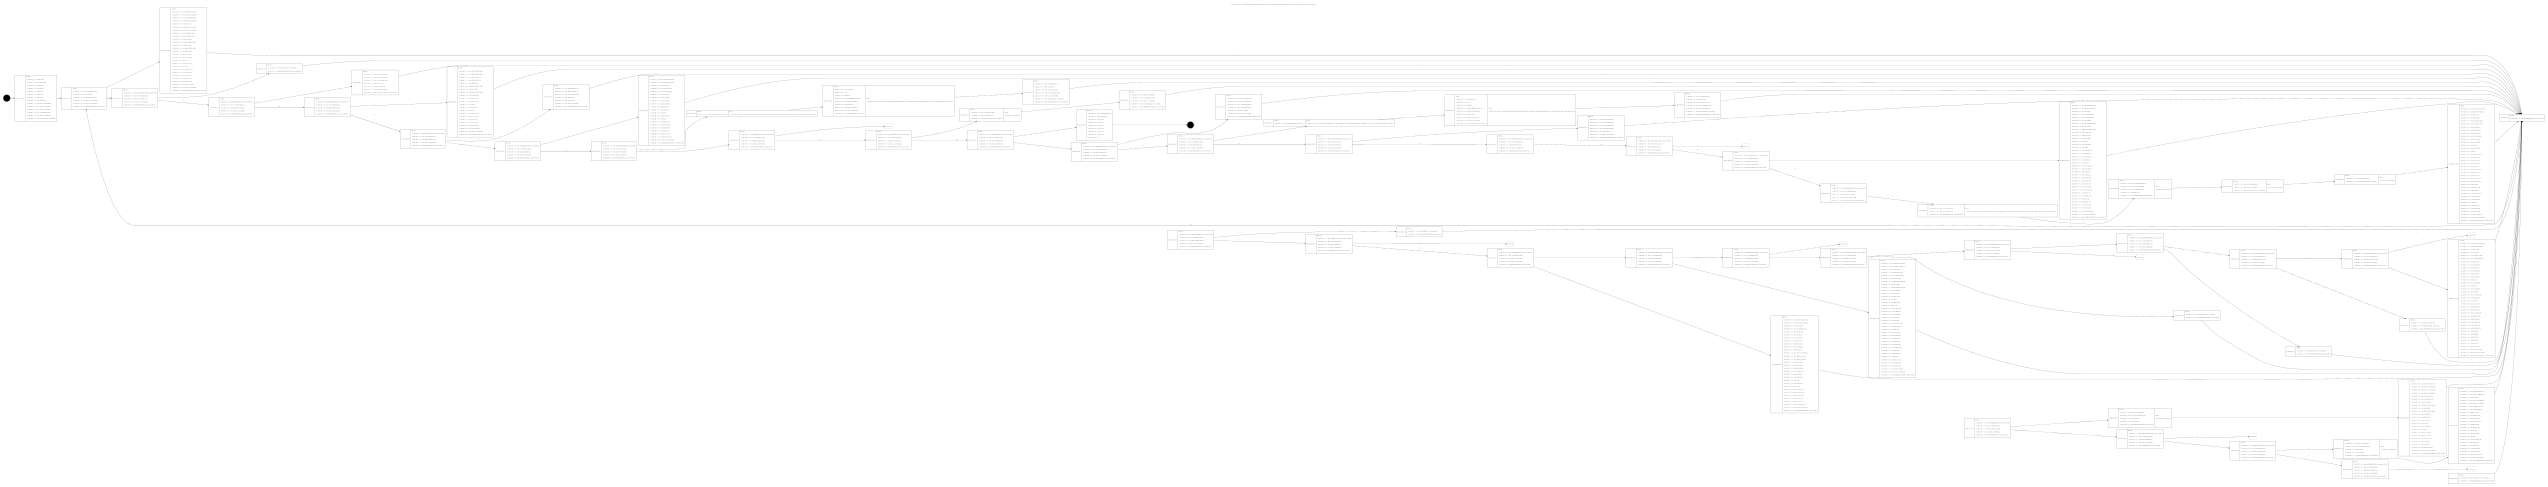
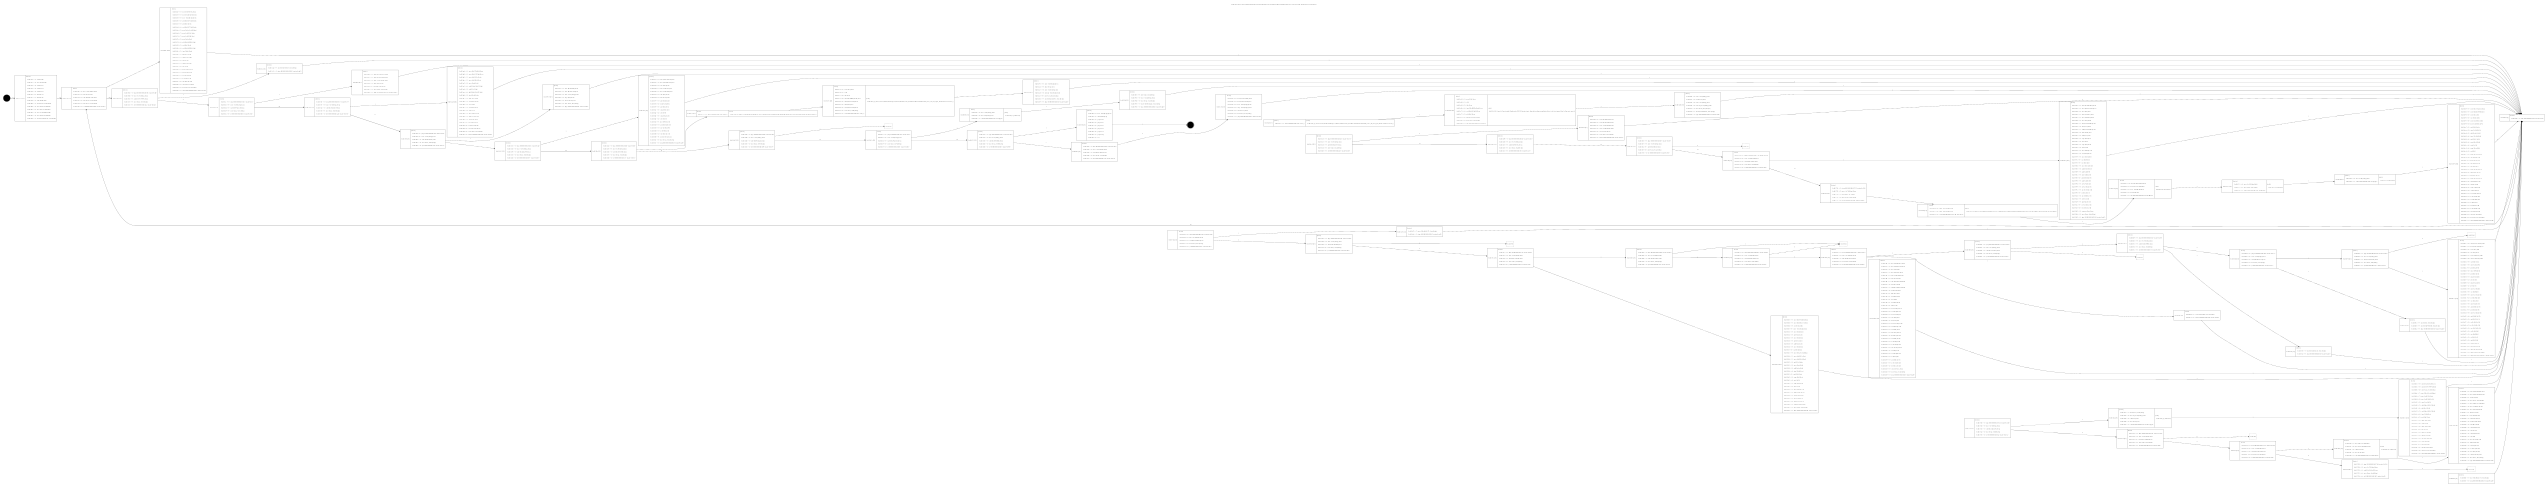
(1190, 144) -> none
(1770, 288) -> (1755, 245)
